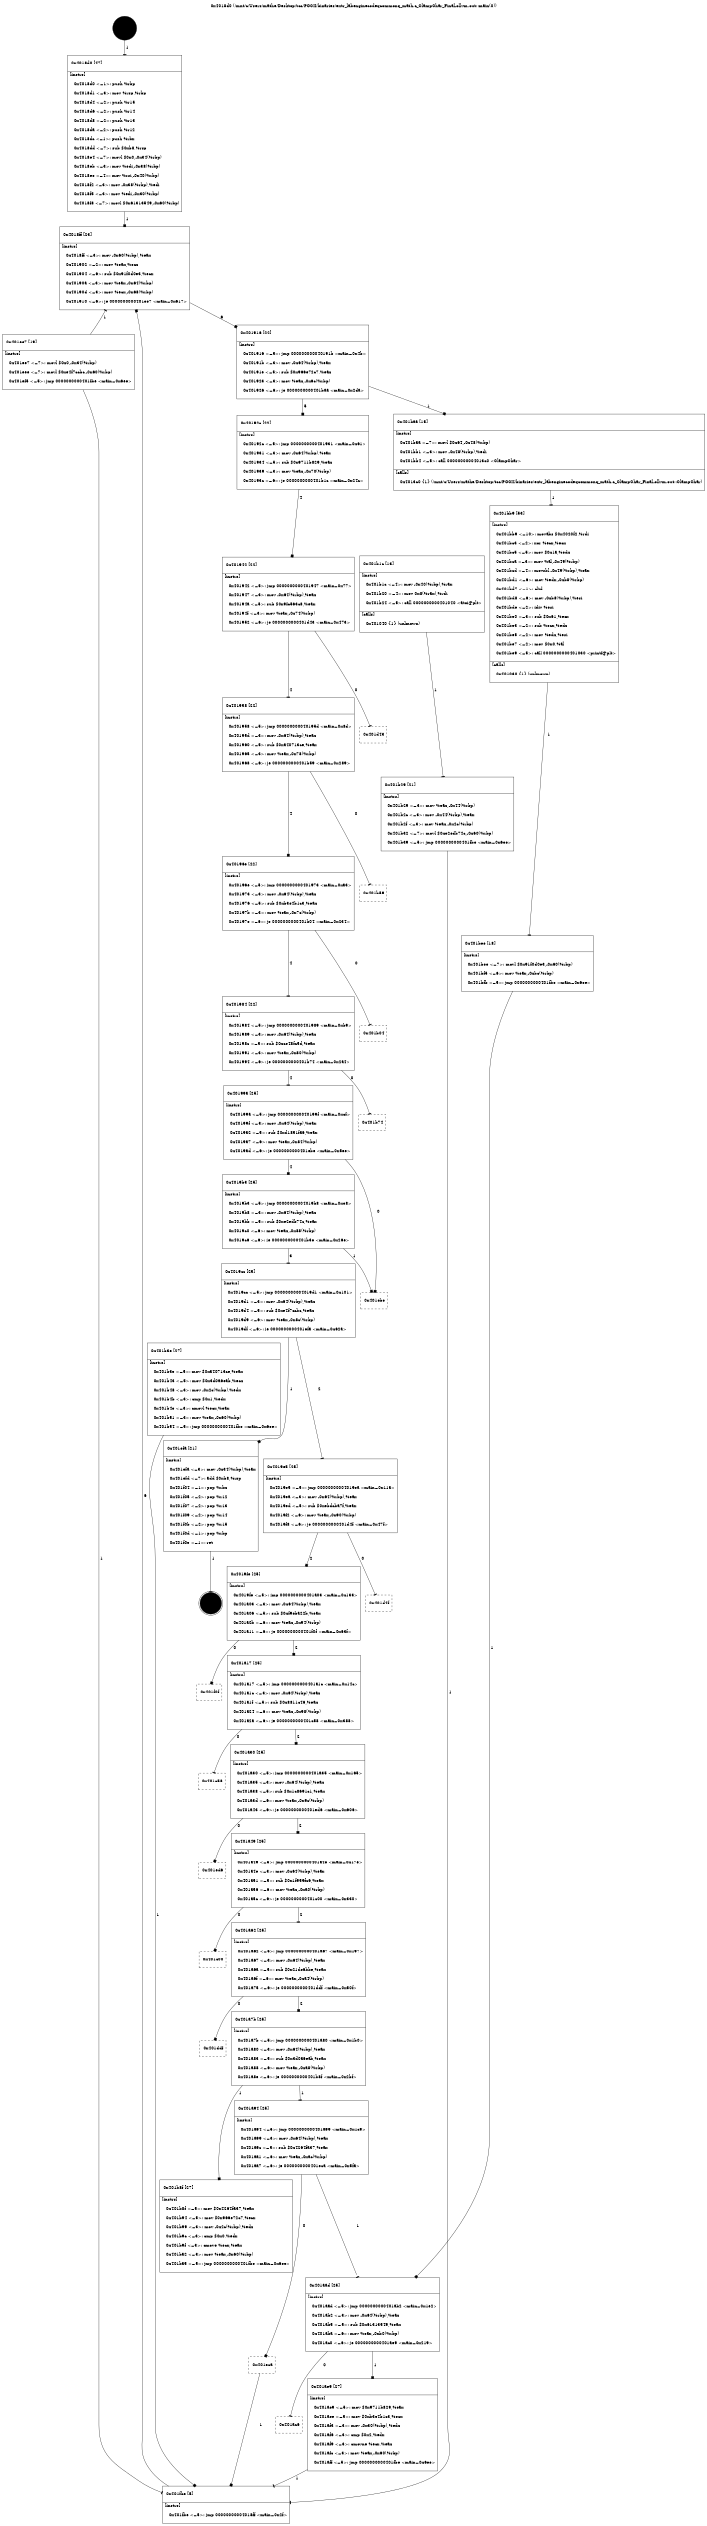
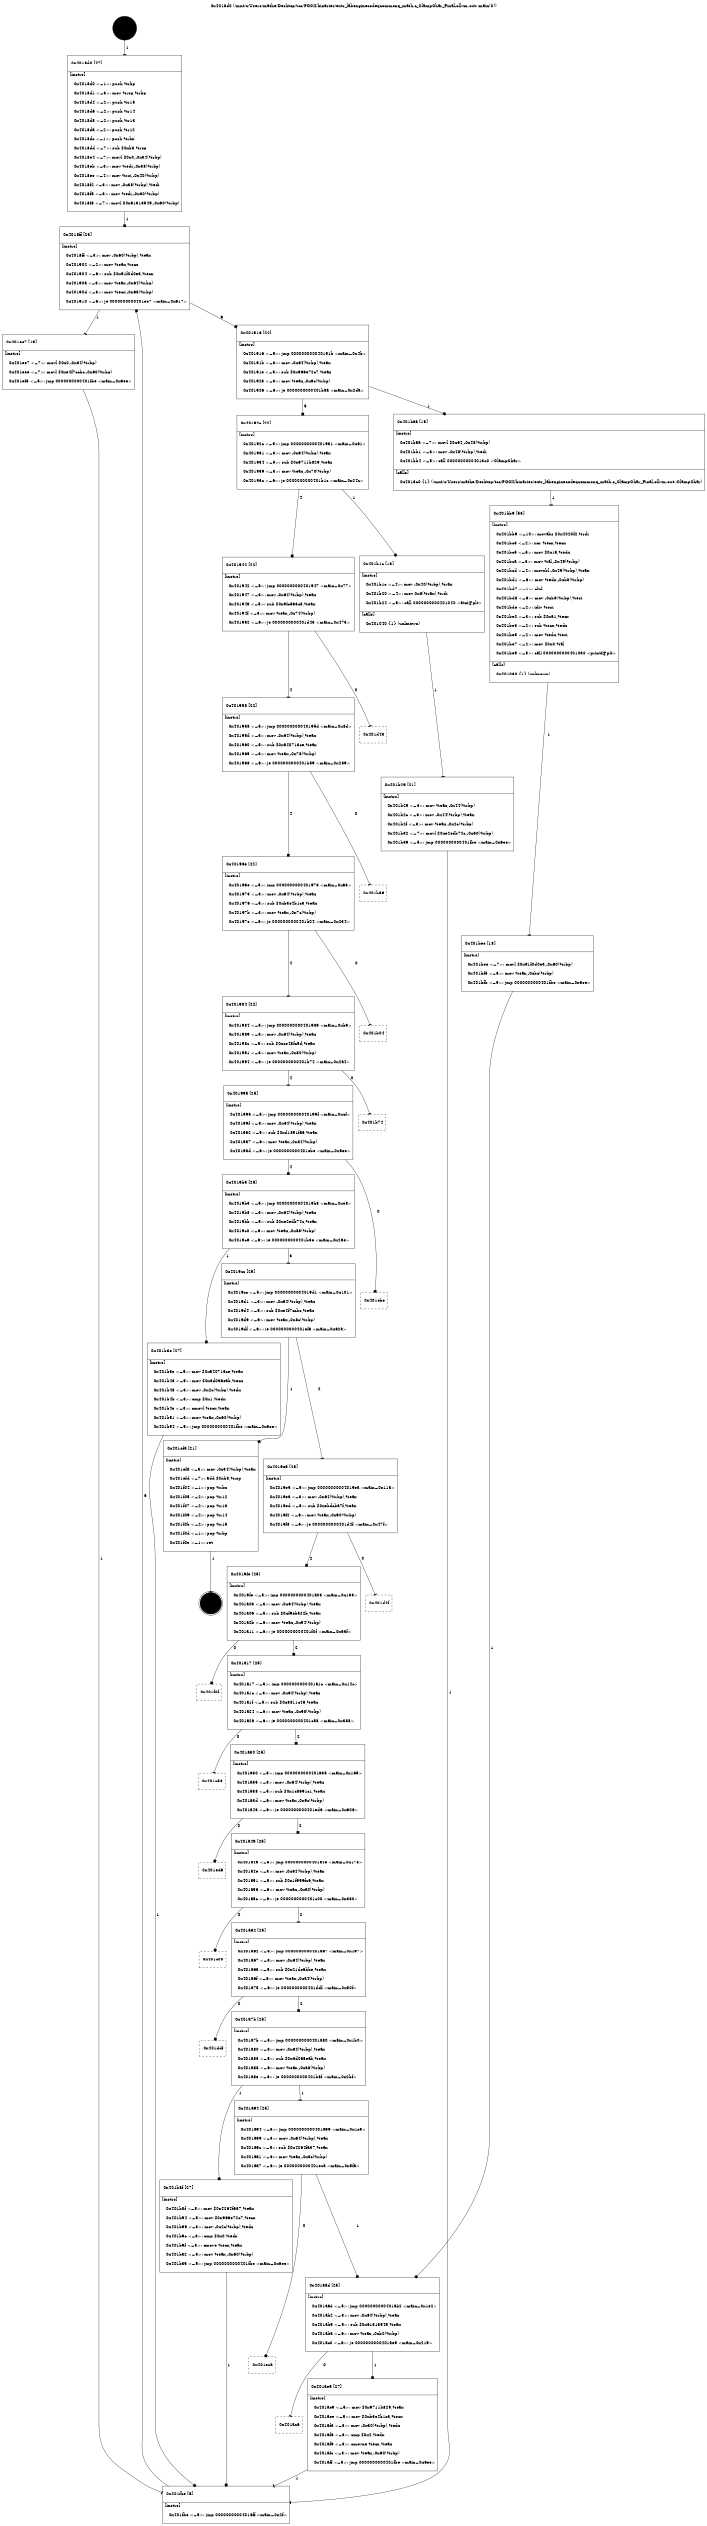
(98, 323) -> (93, 321)
none -> (369, 520)
(360, 1267) -> (209, 1292)
(336, 2225) -> (336, 2225)
(246, 2428) -> (226, 2378)
